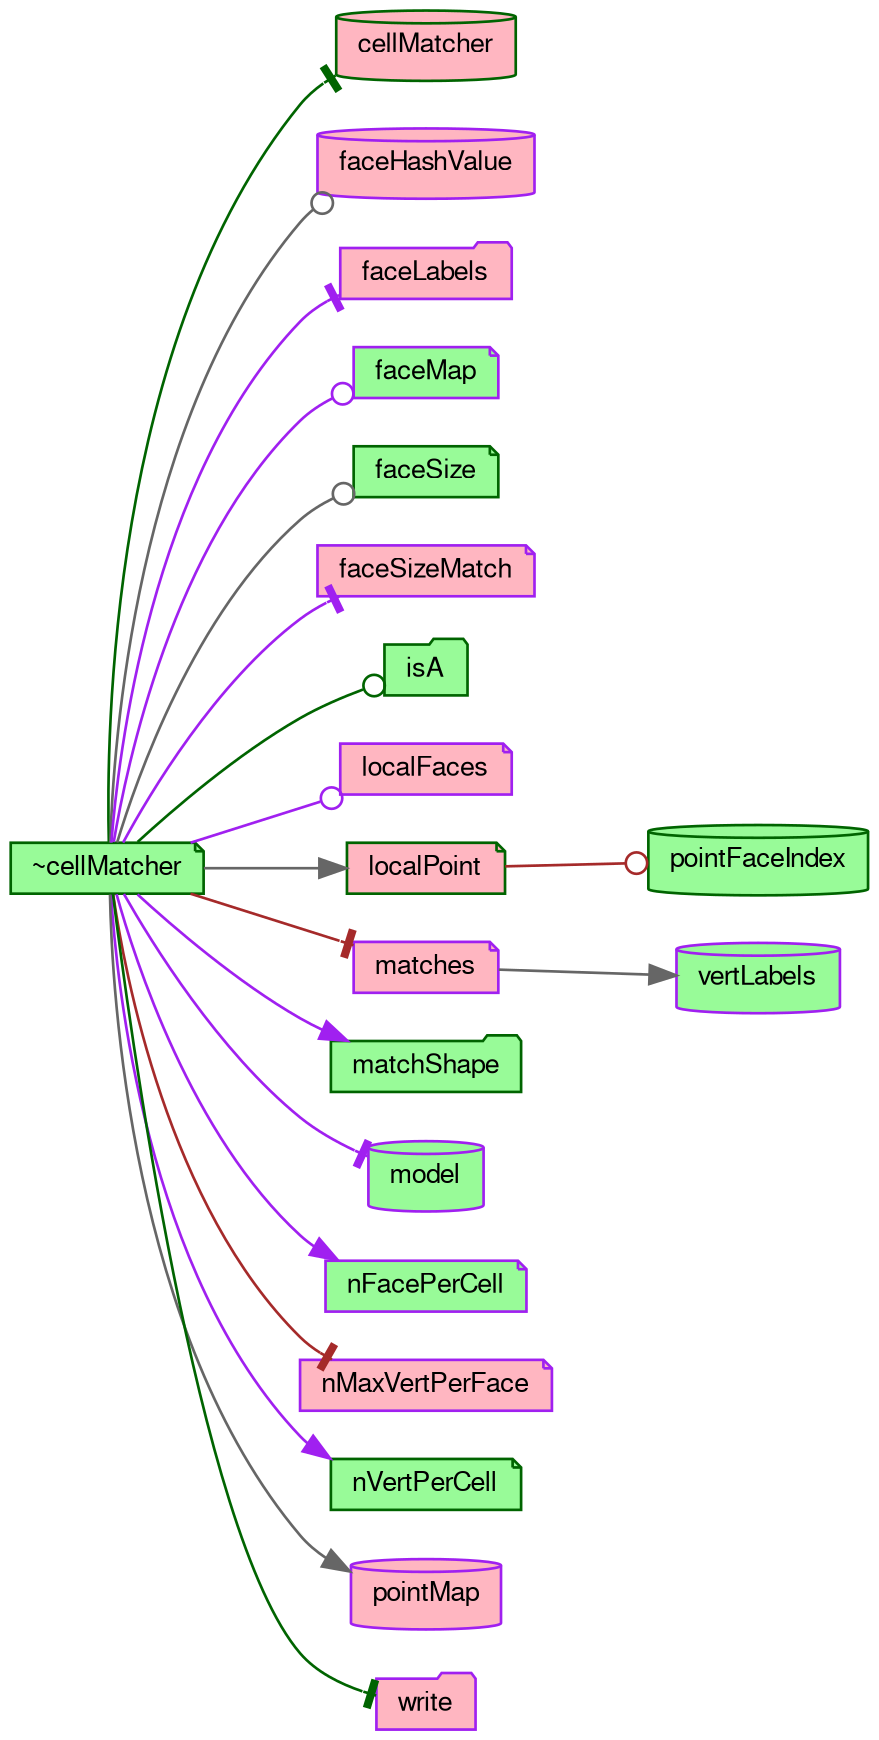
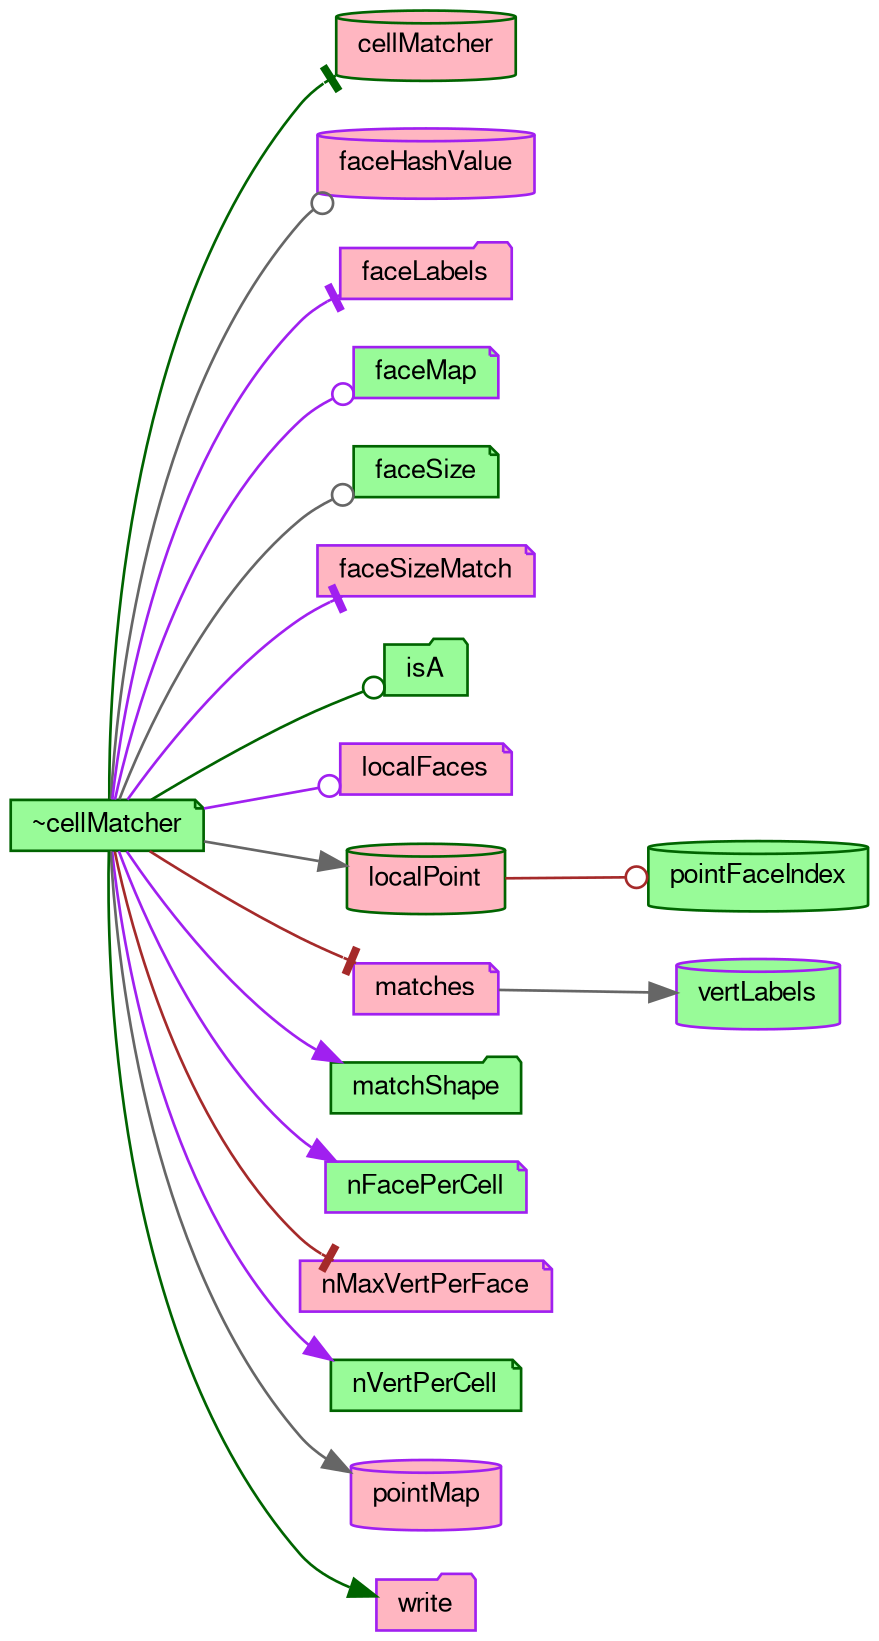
(426, 868) -> (426, 879)
(426, 1176) -> none
(208, 1423) -> (153, 1249)
